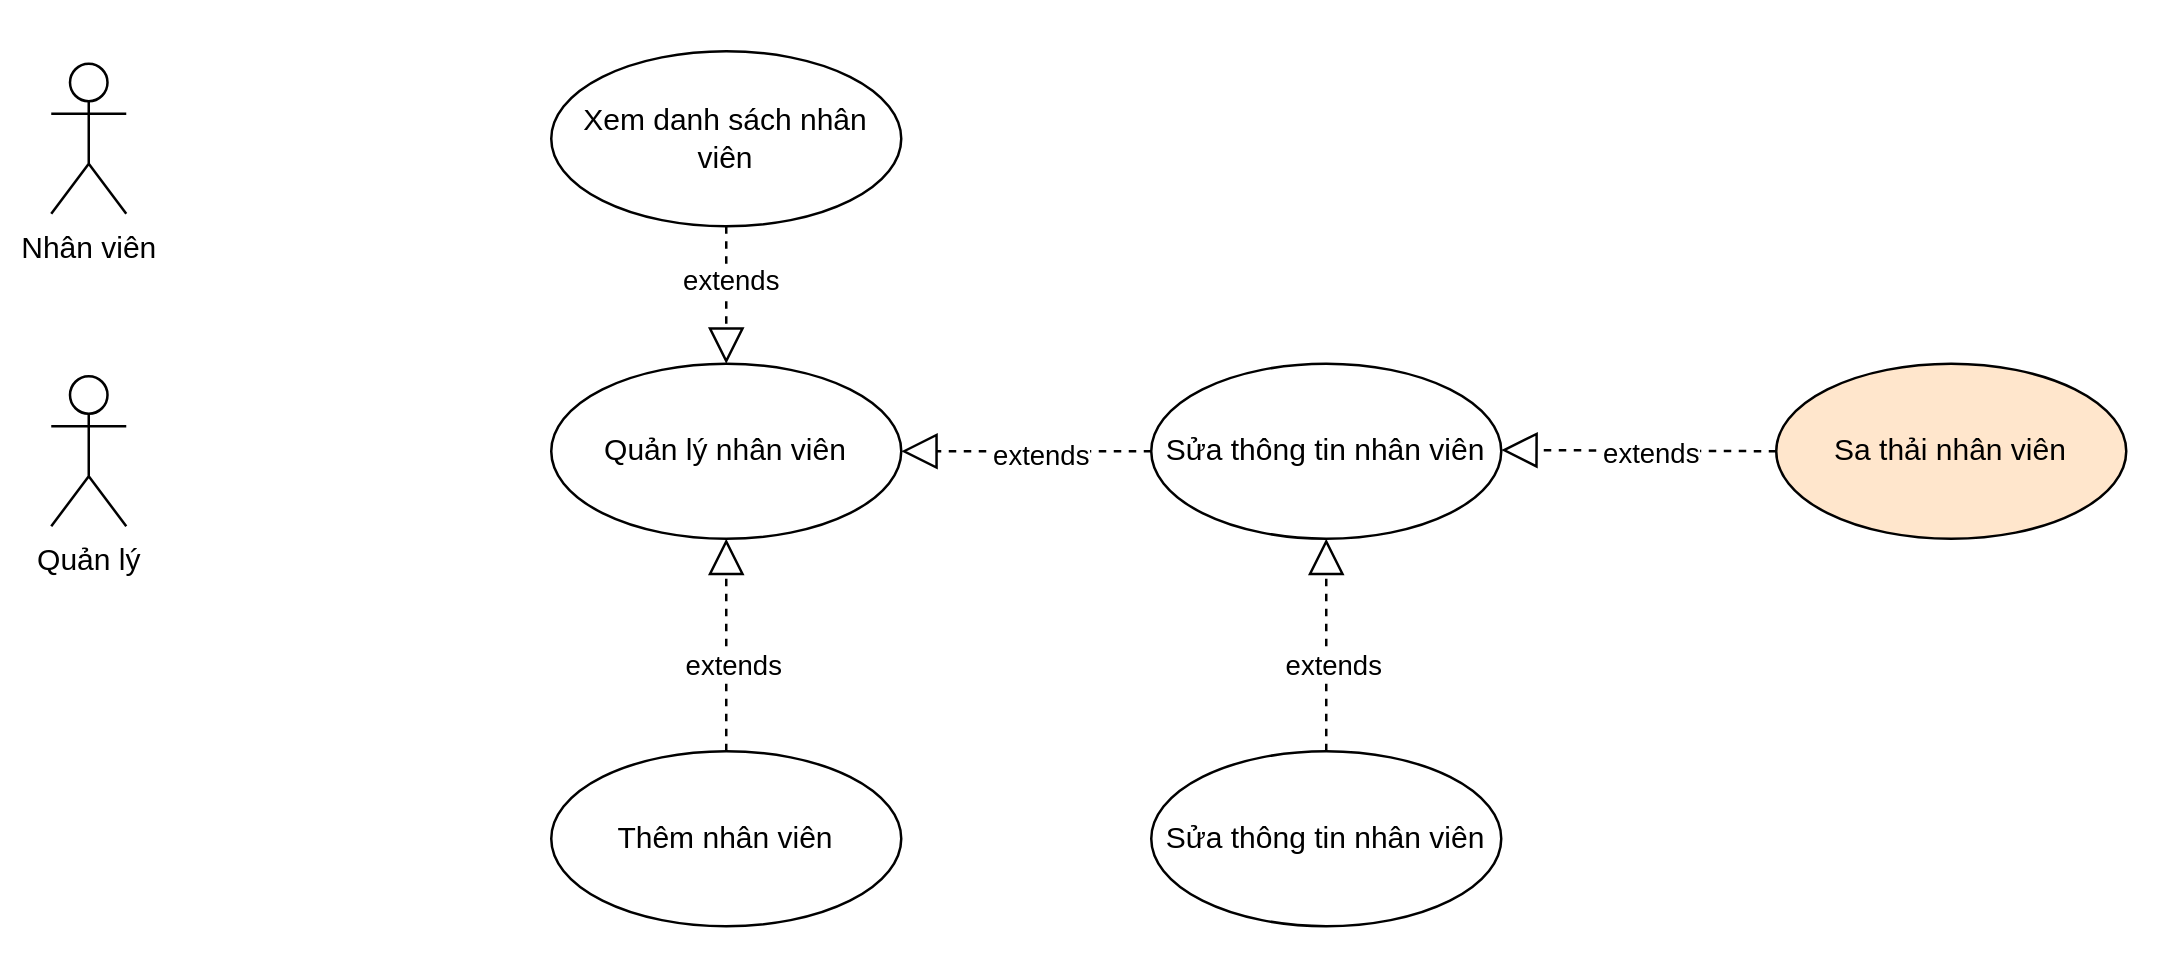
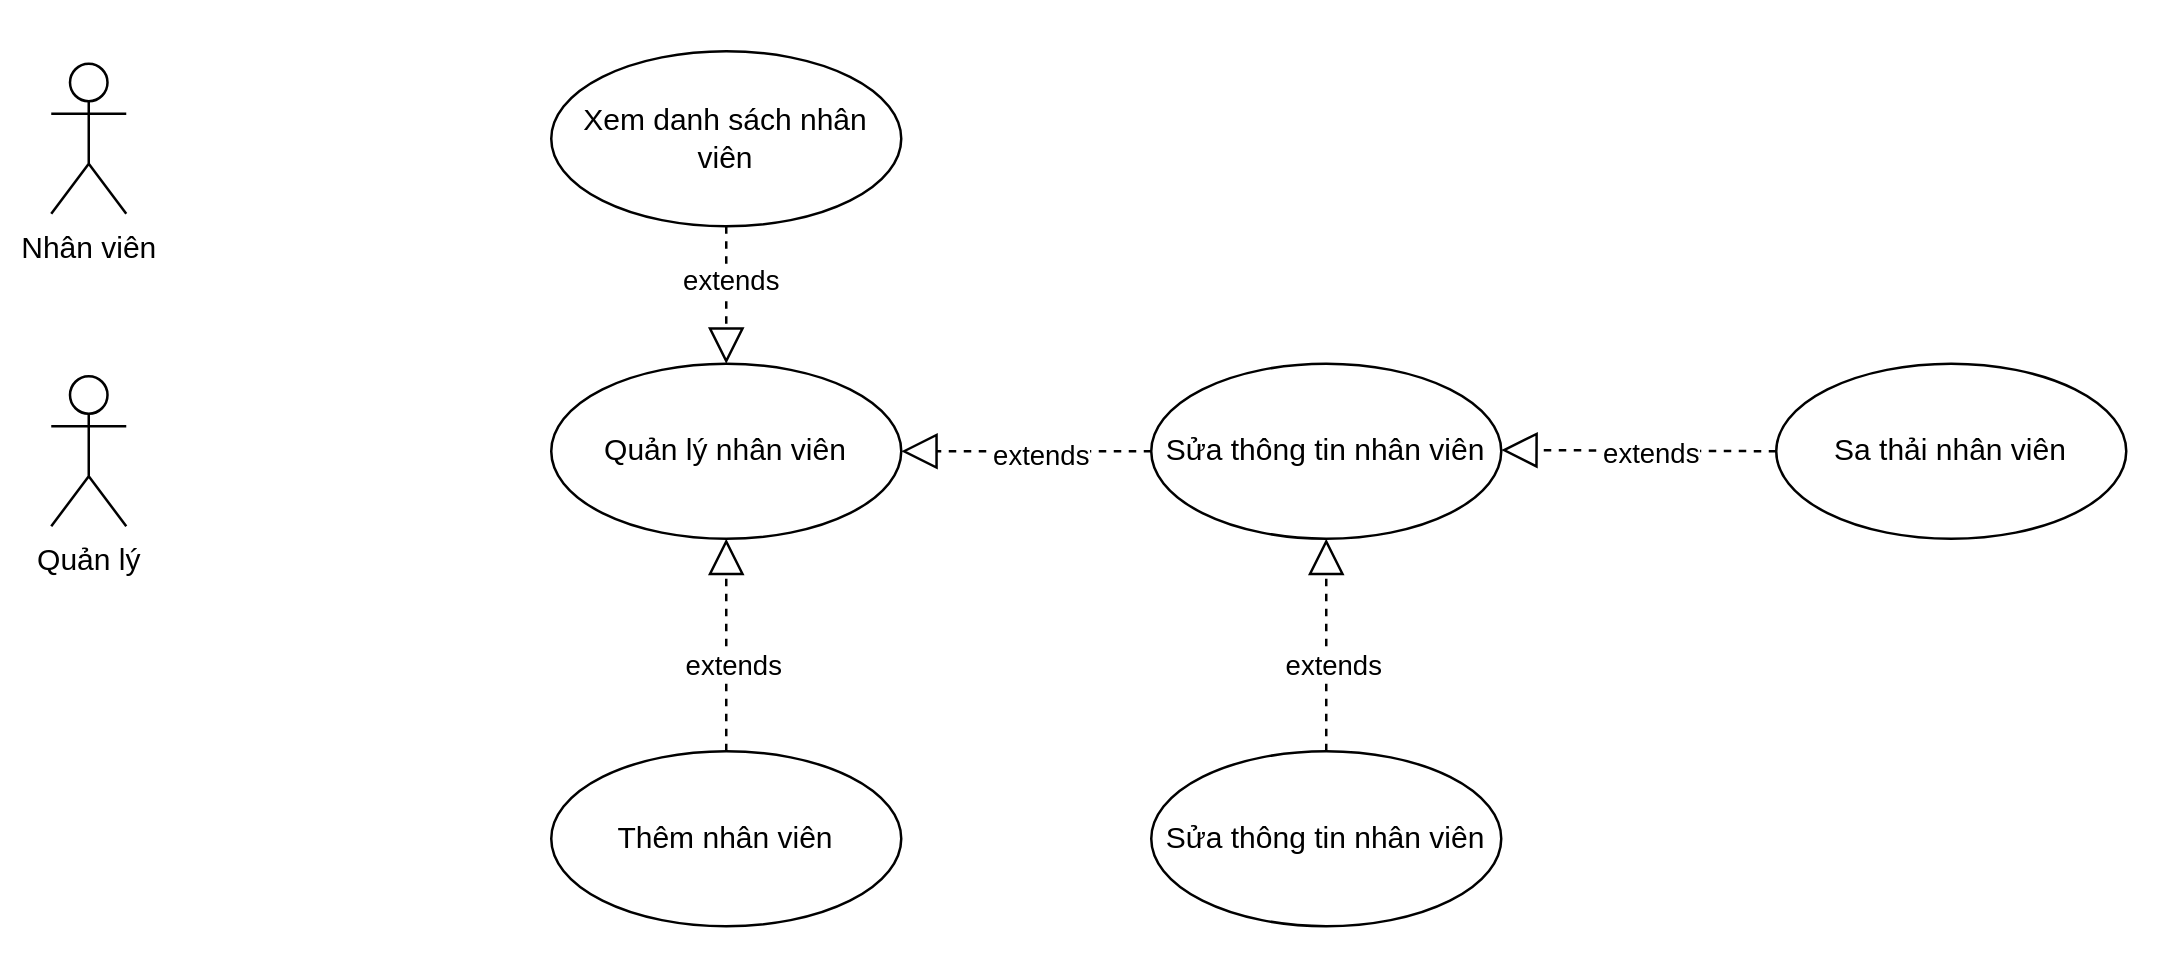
(1951, 451) -> (1951, 451)
